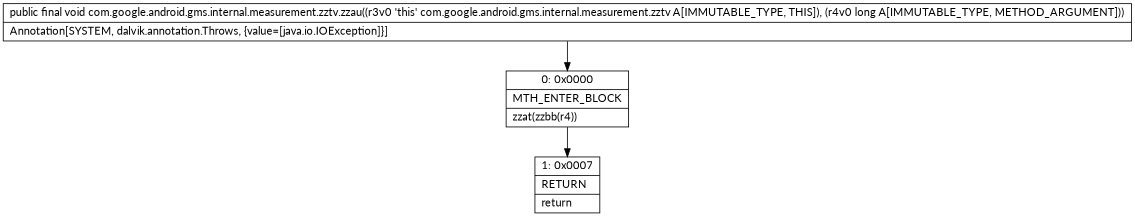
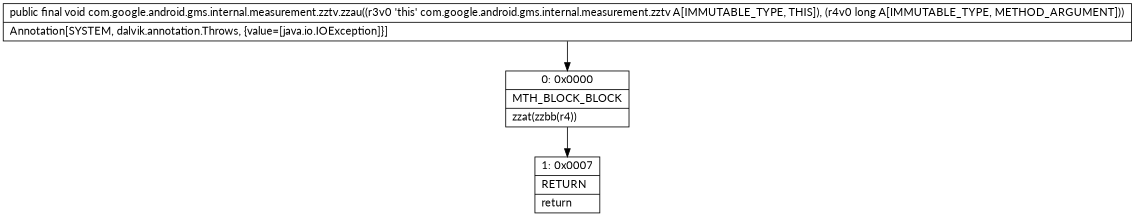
(567, 99) -> (567, 99)
